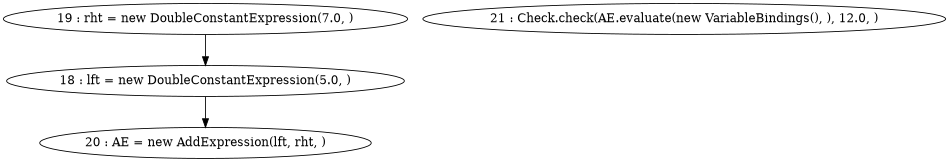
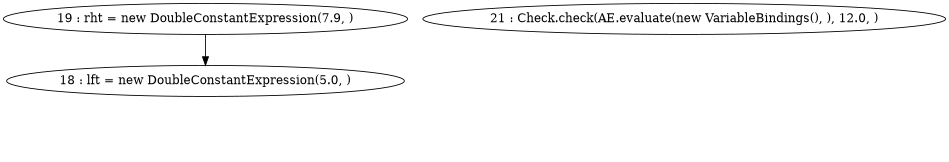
(205, 19) -> (205, 19)
(205, 143) -> none
